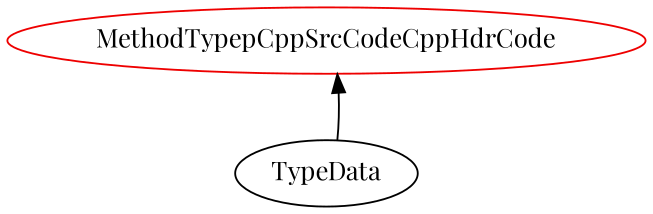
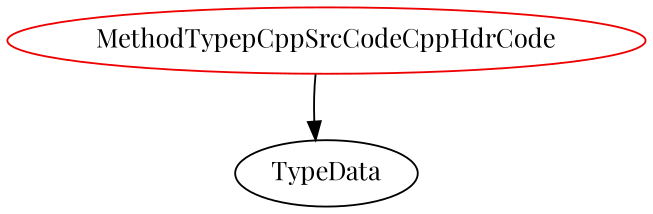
(339, 116) -> (314, 98)
